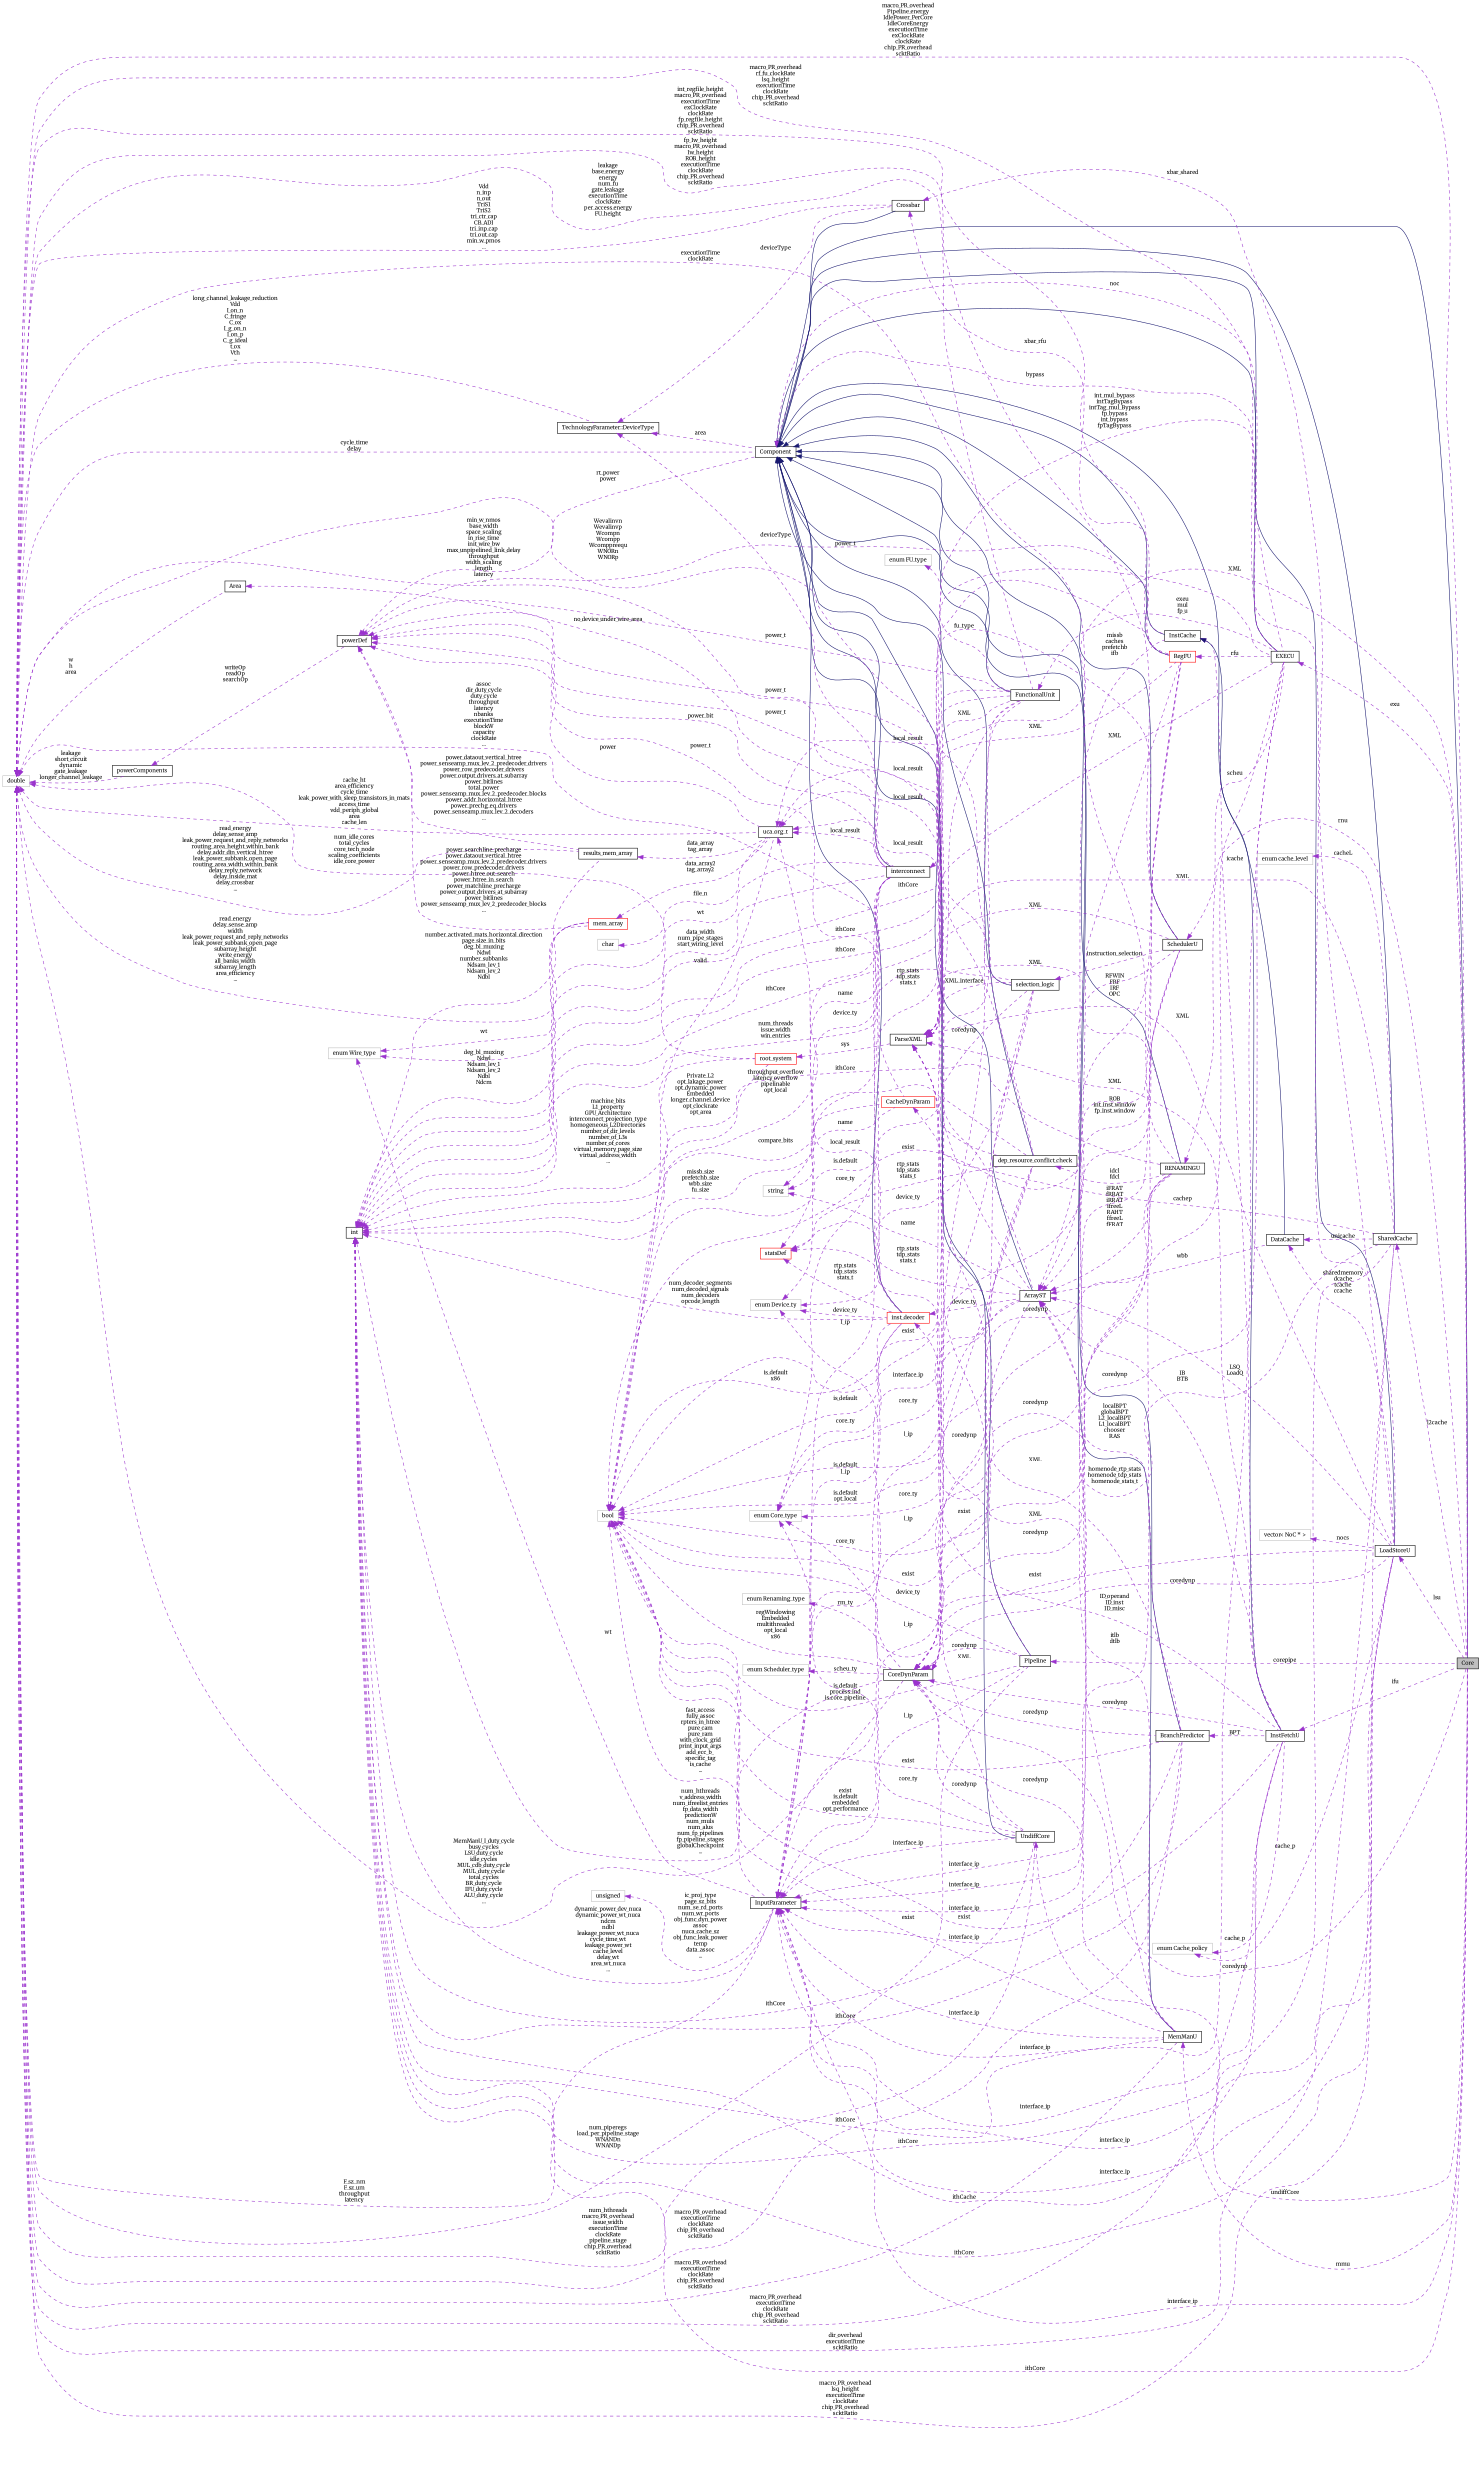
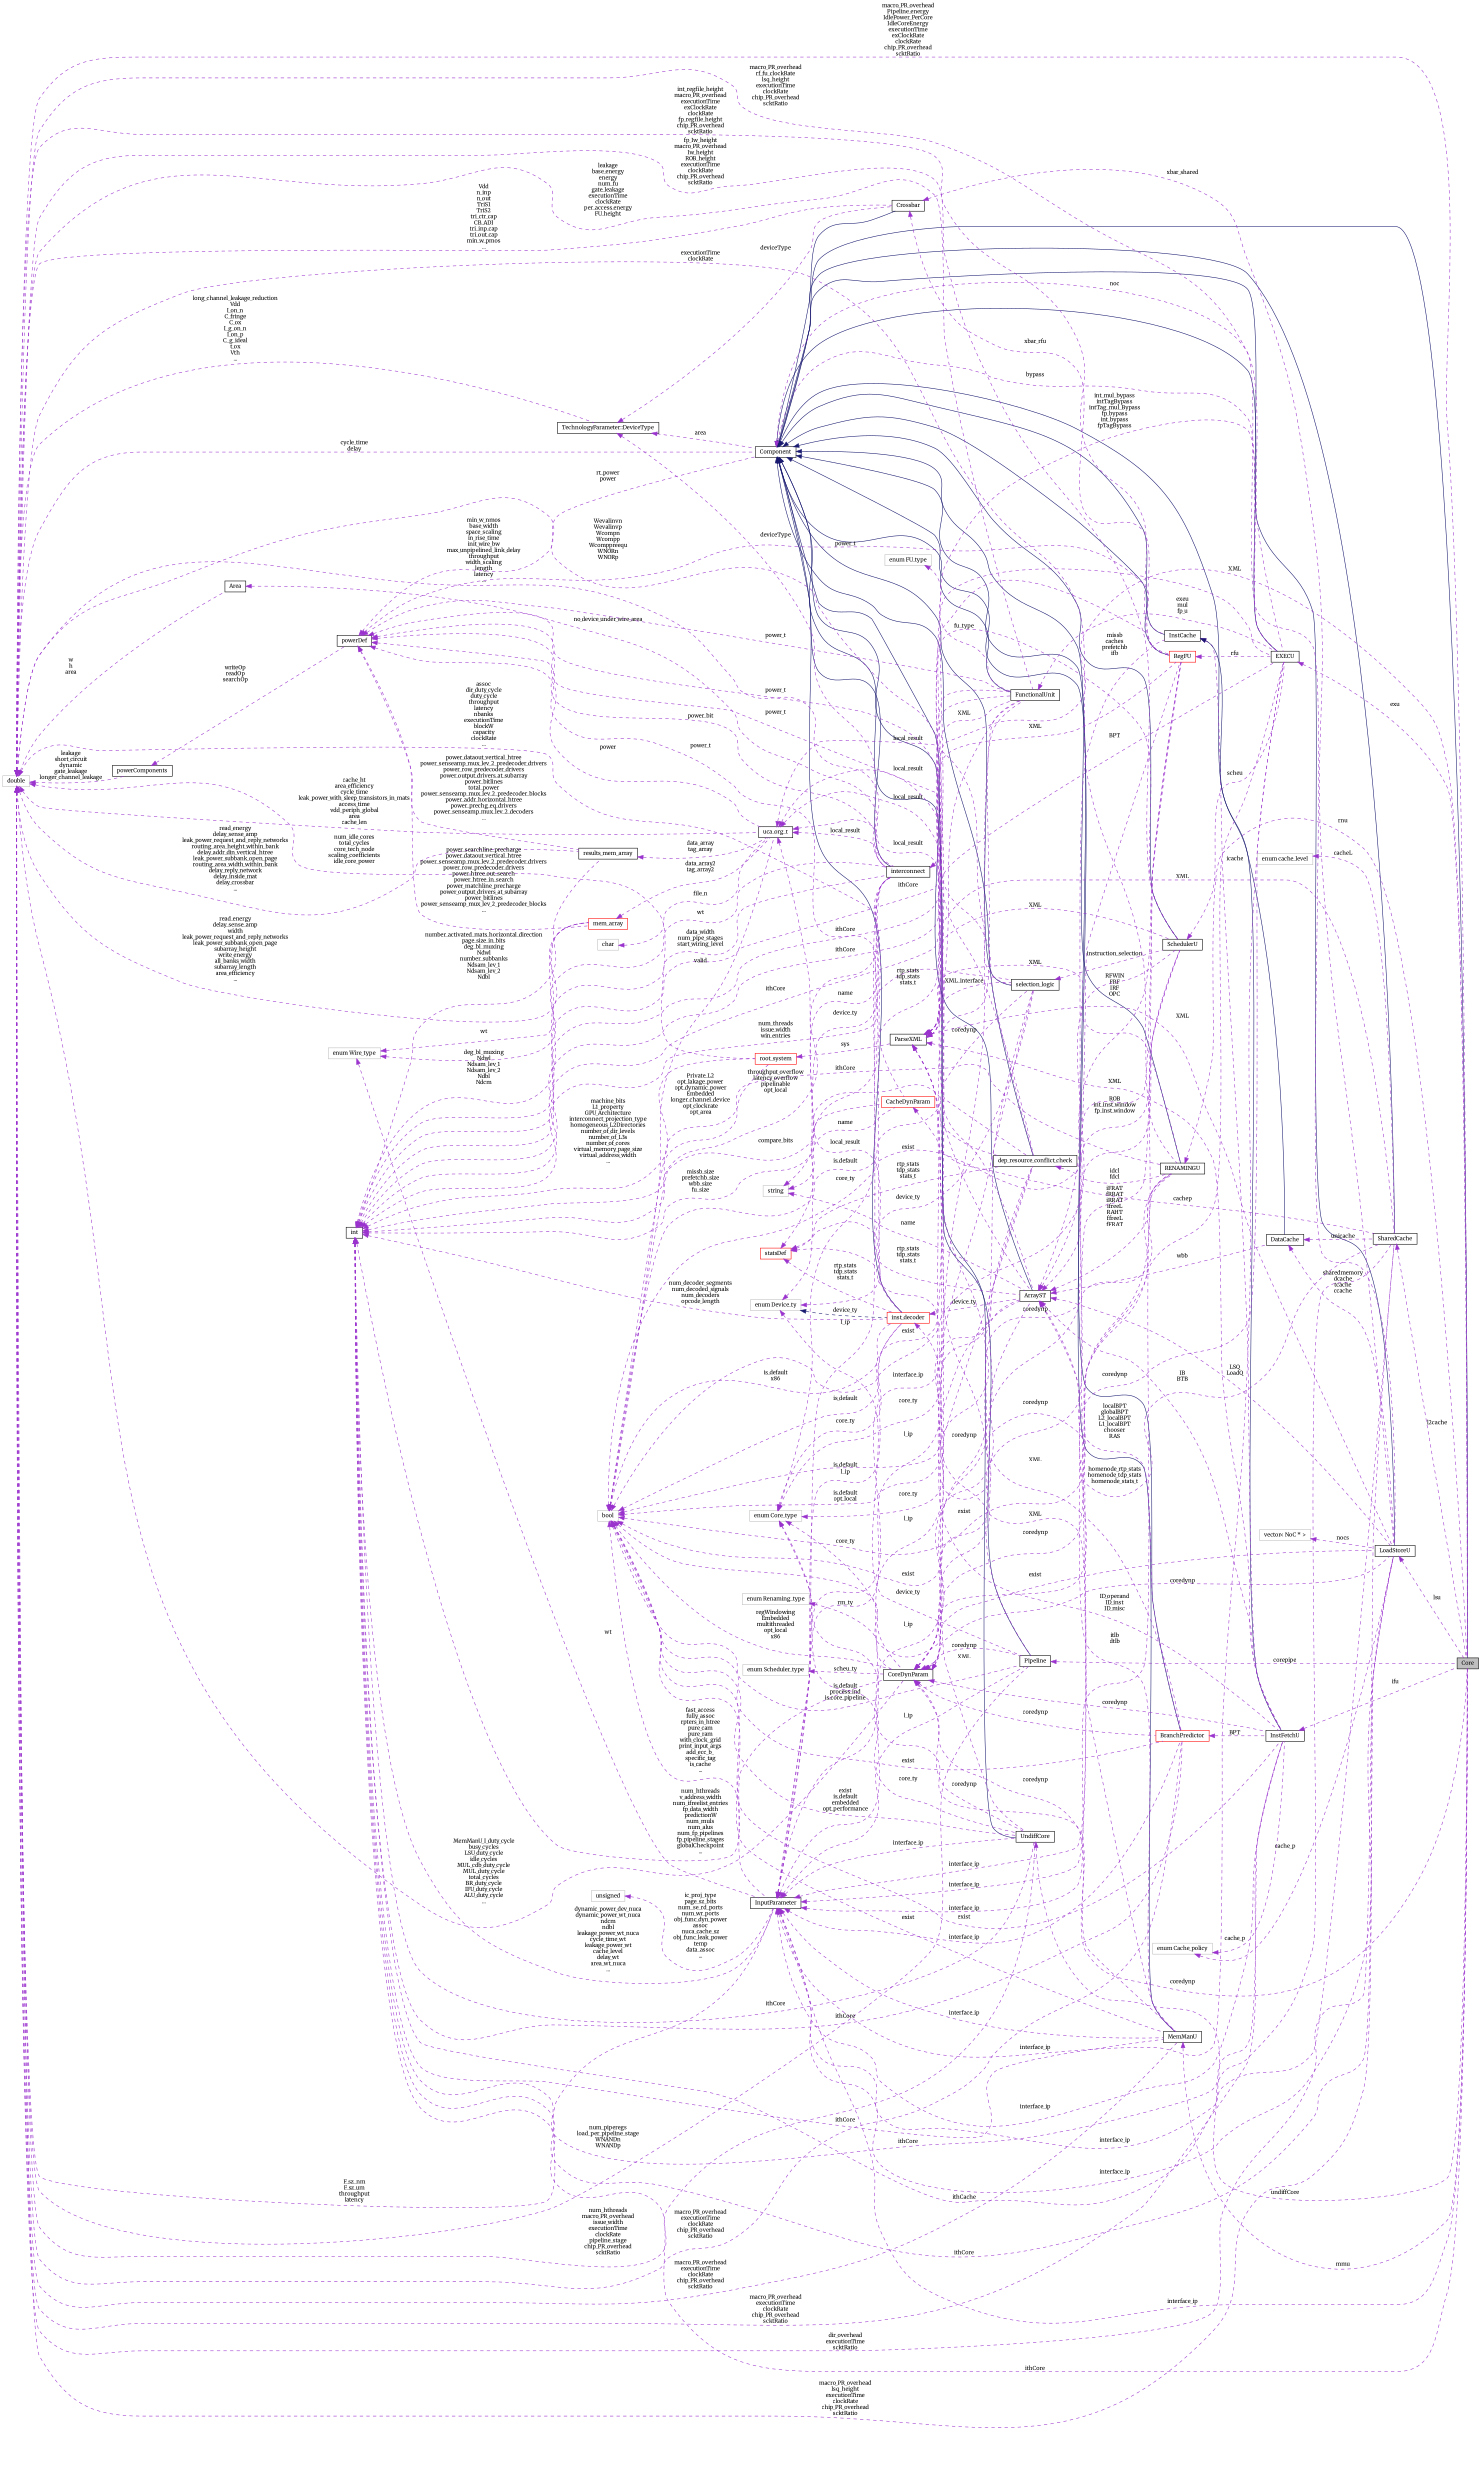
(1115, 736) -> (1115, 736)
(846, 1316) -> (846, 1316)
(1183, 1736) -> (1183, 1736)
(1199, 1977) -> (1102, 1970)
